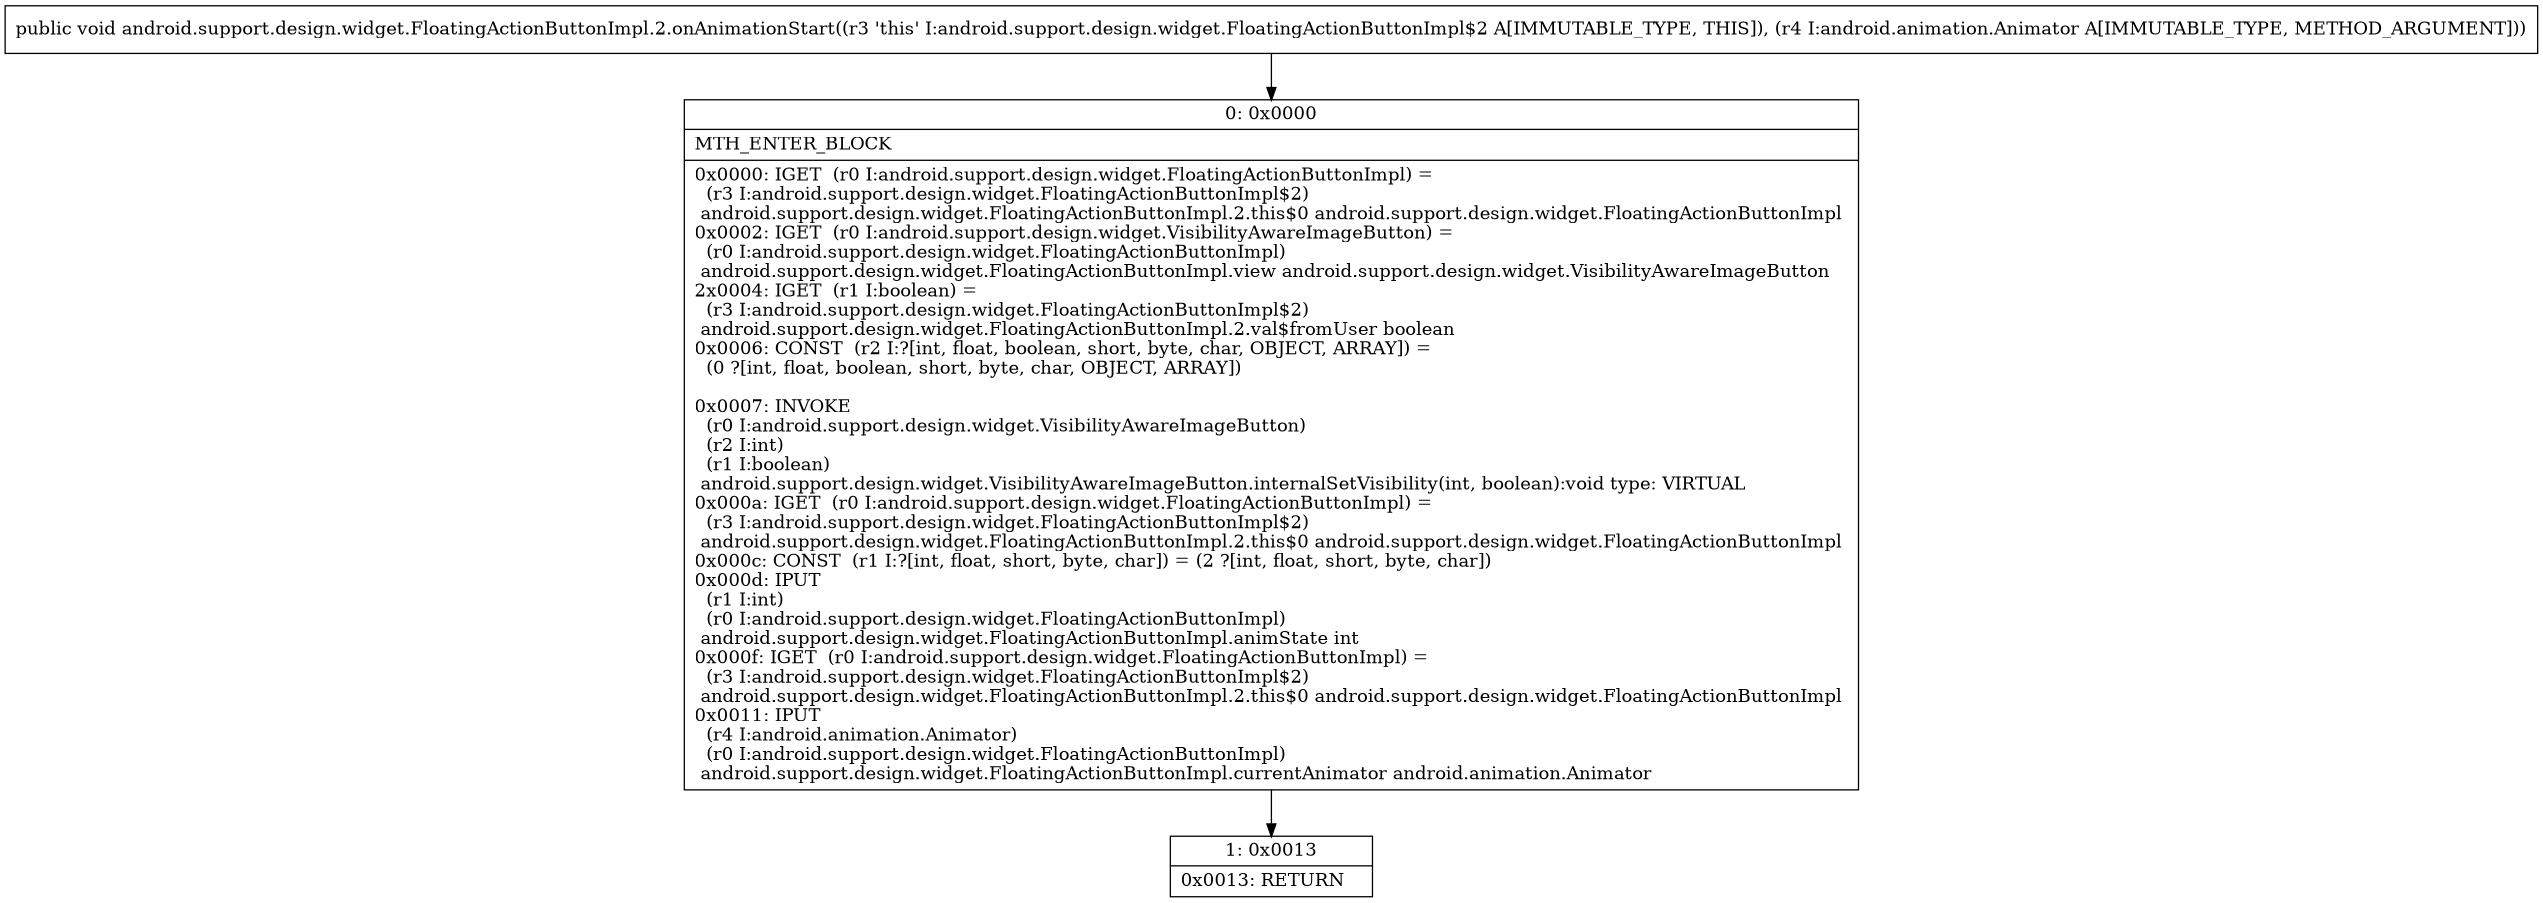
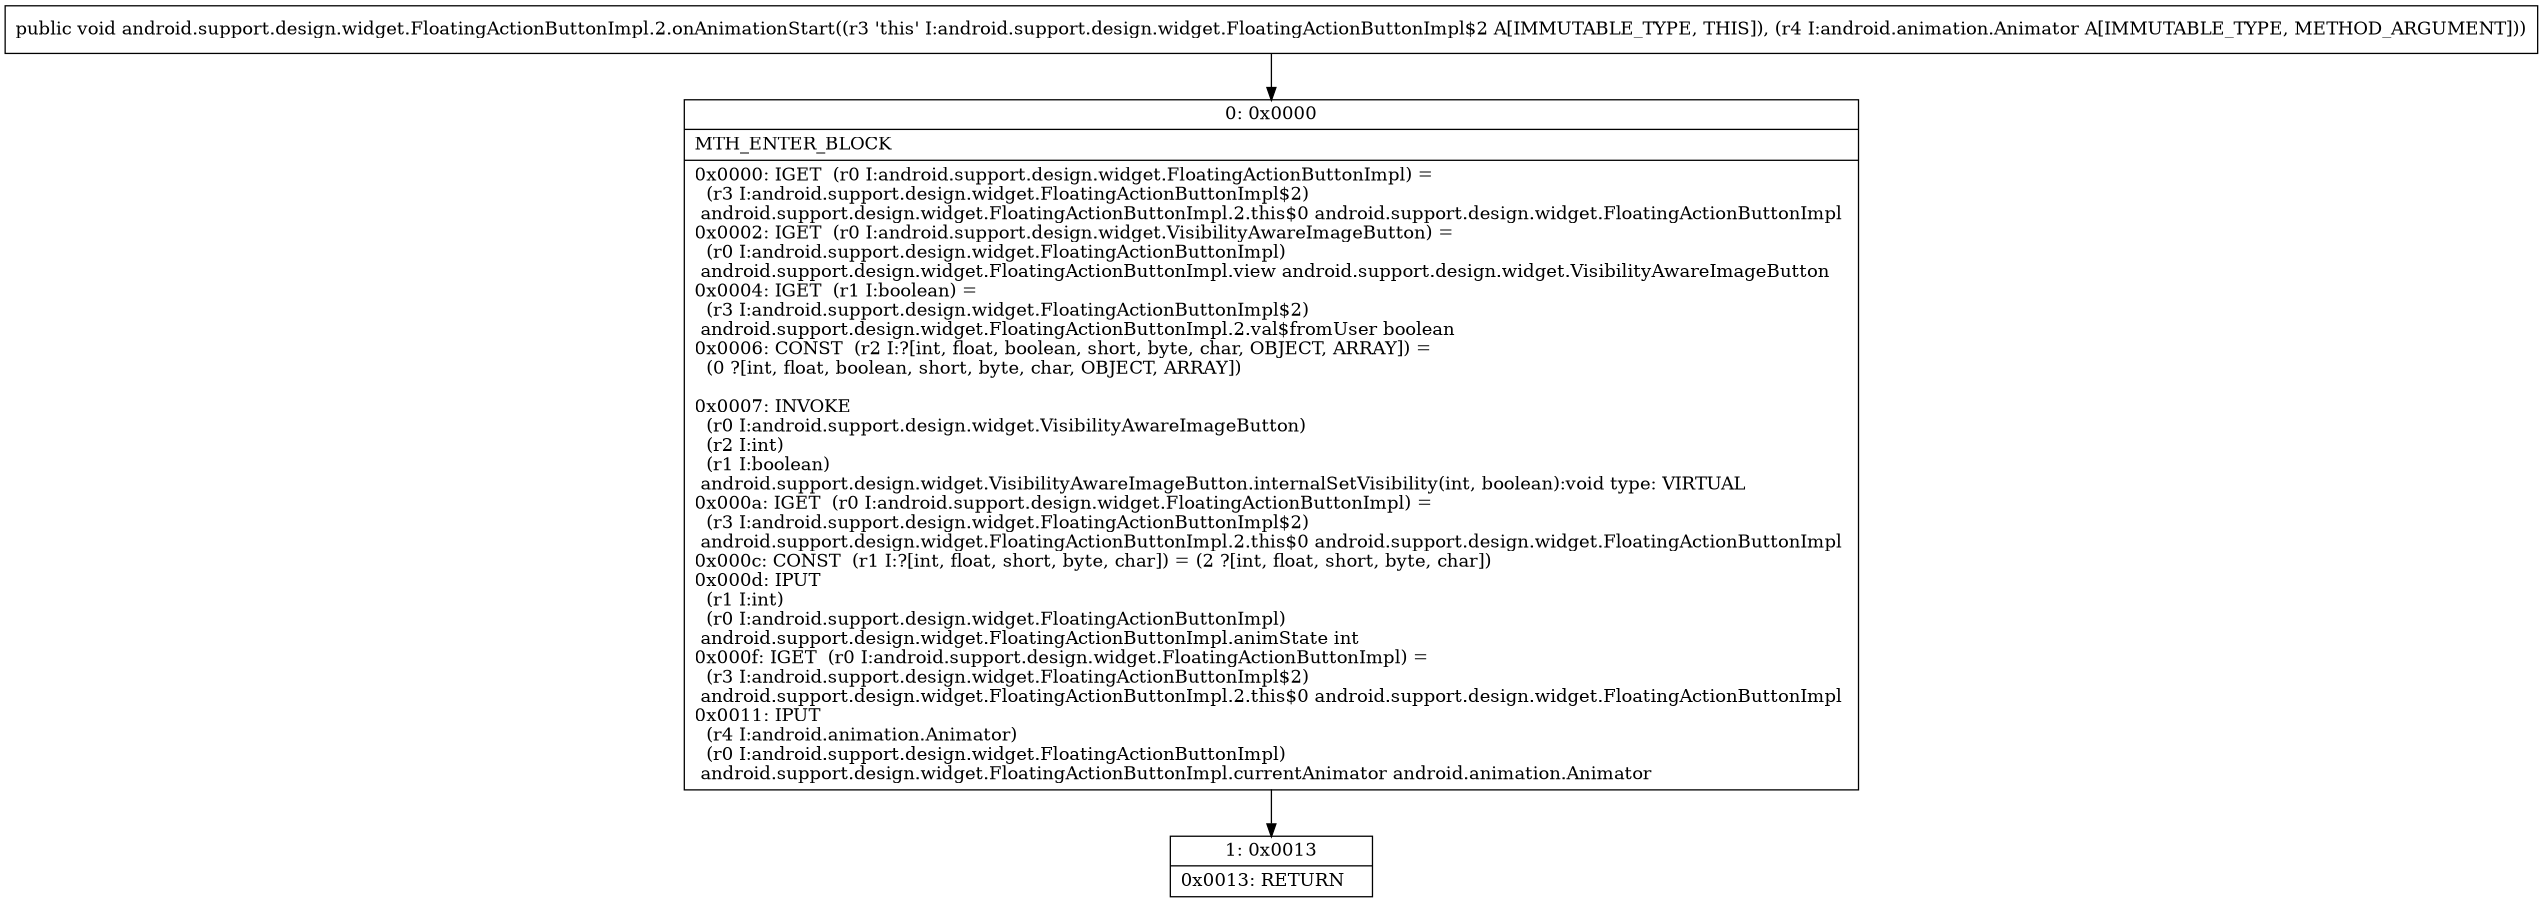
(839, 291) -> (839, 291)
